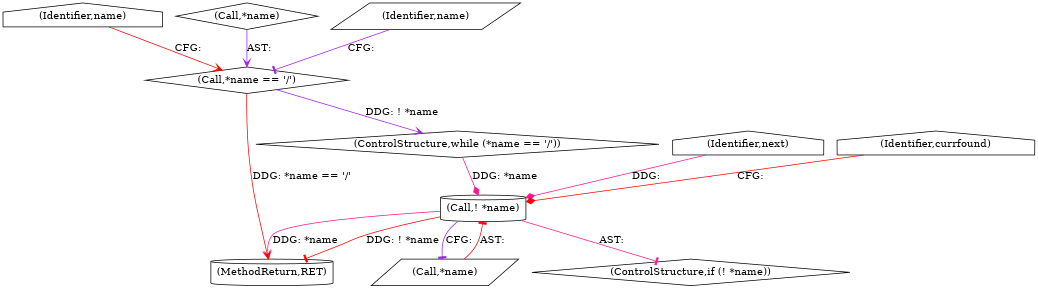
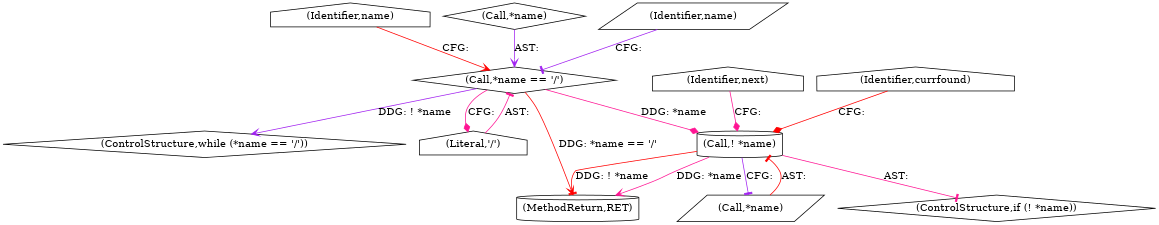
none -> (473, 144)
(469, 172) -> (617, 110)
(648, 176) -> (750, 112)
